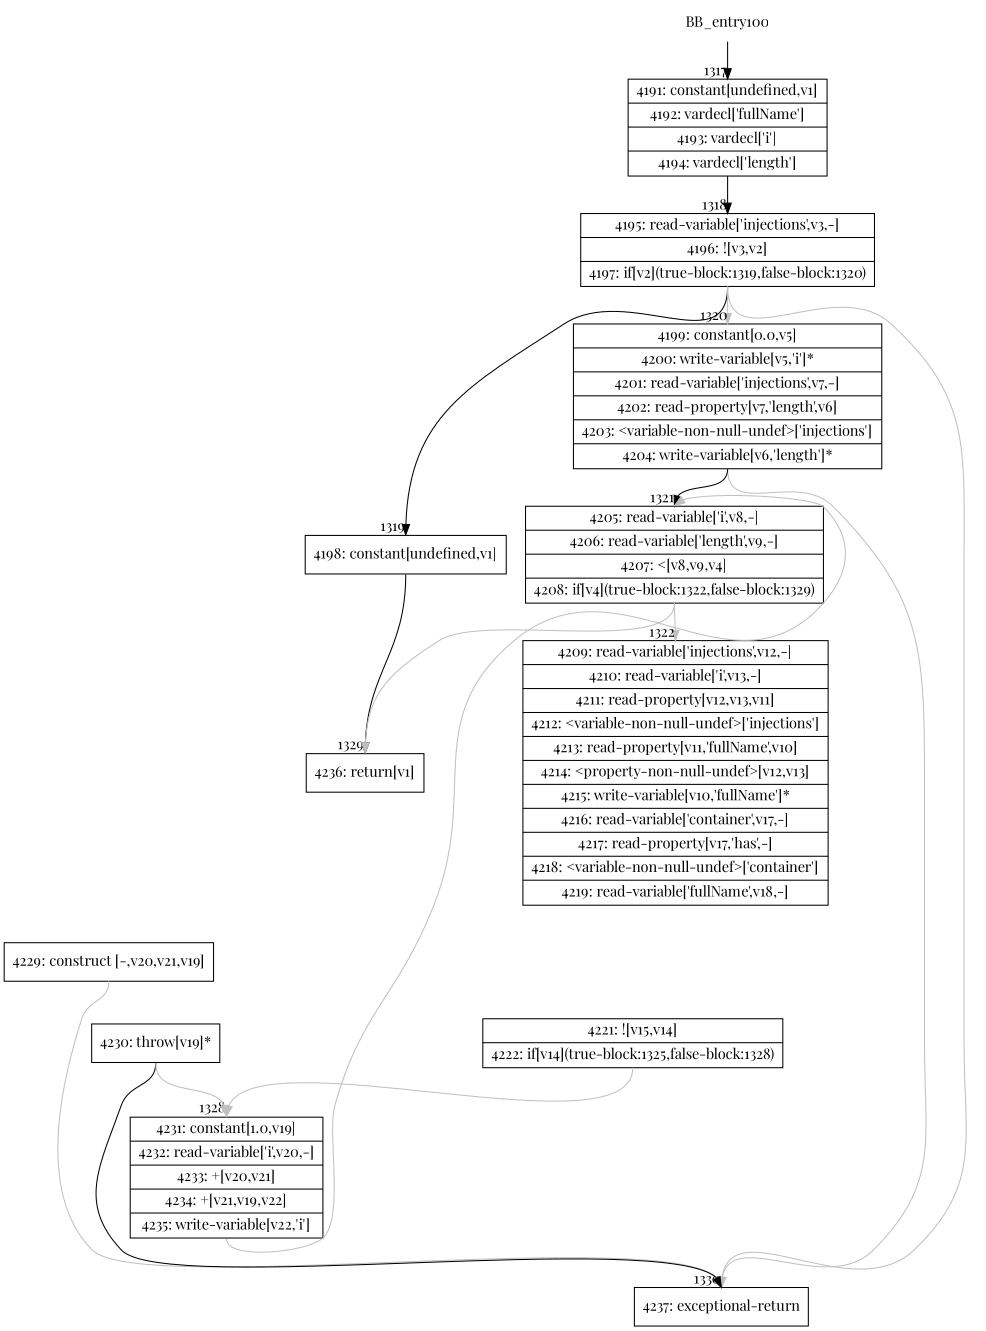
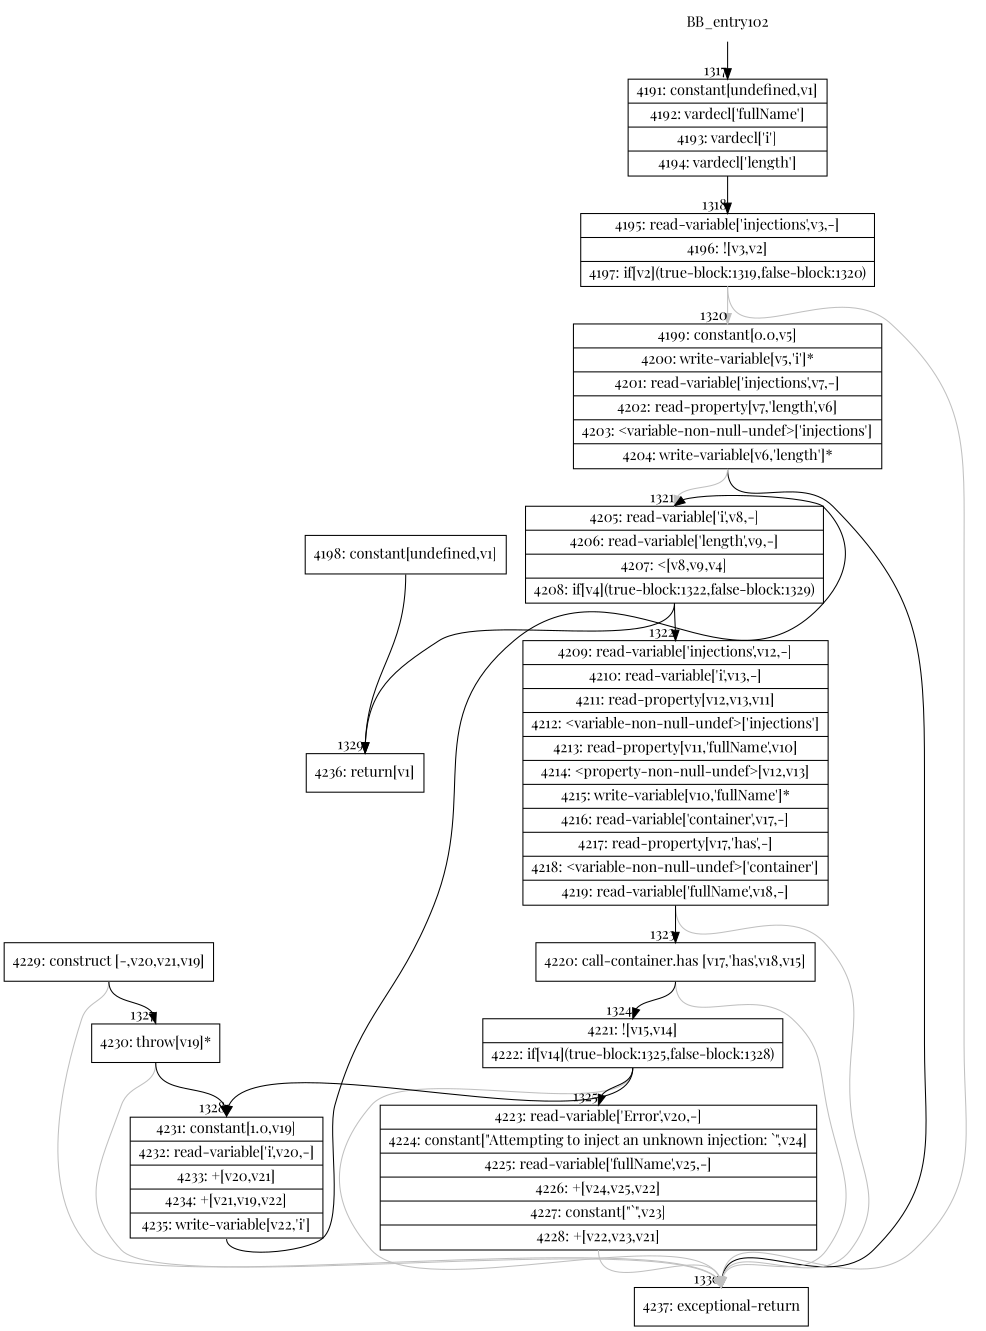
(728, 23) -> (728, 23)
(530, 346) -> none
(706, 487) -> (706, 487)
(675, 617) -> (675, 617)
(495, 630) -> (495, 630)
(466, 708) -> (466, 708)
(924, 893) -> (924, 893)
none -> (676, 962)
none -> (127, 1001)
none -> (850, 1079)
(186, 1089) -> (186, 1089)
(435, 1092) -> (477, 1096)
none -> (598, 1178)
none -> (349, 1217)
(132, 1254) -> (132, 1254)
